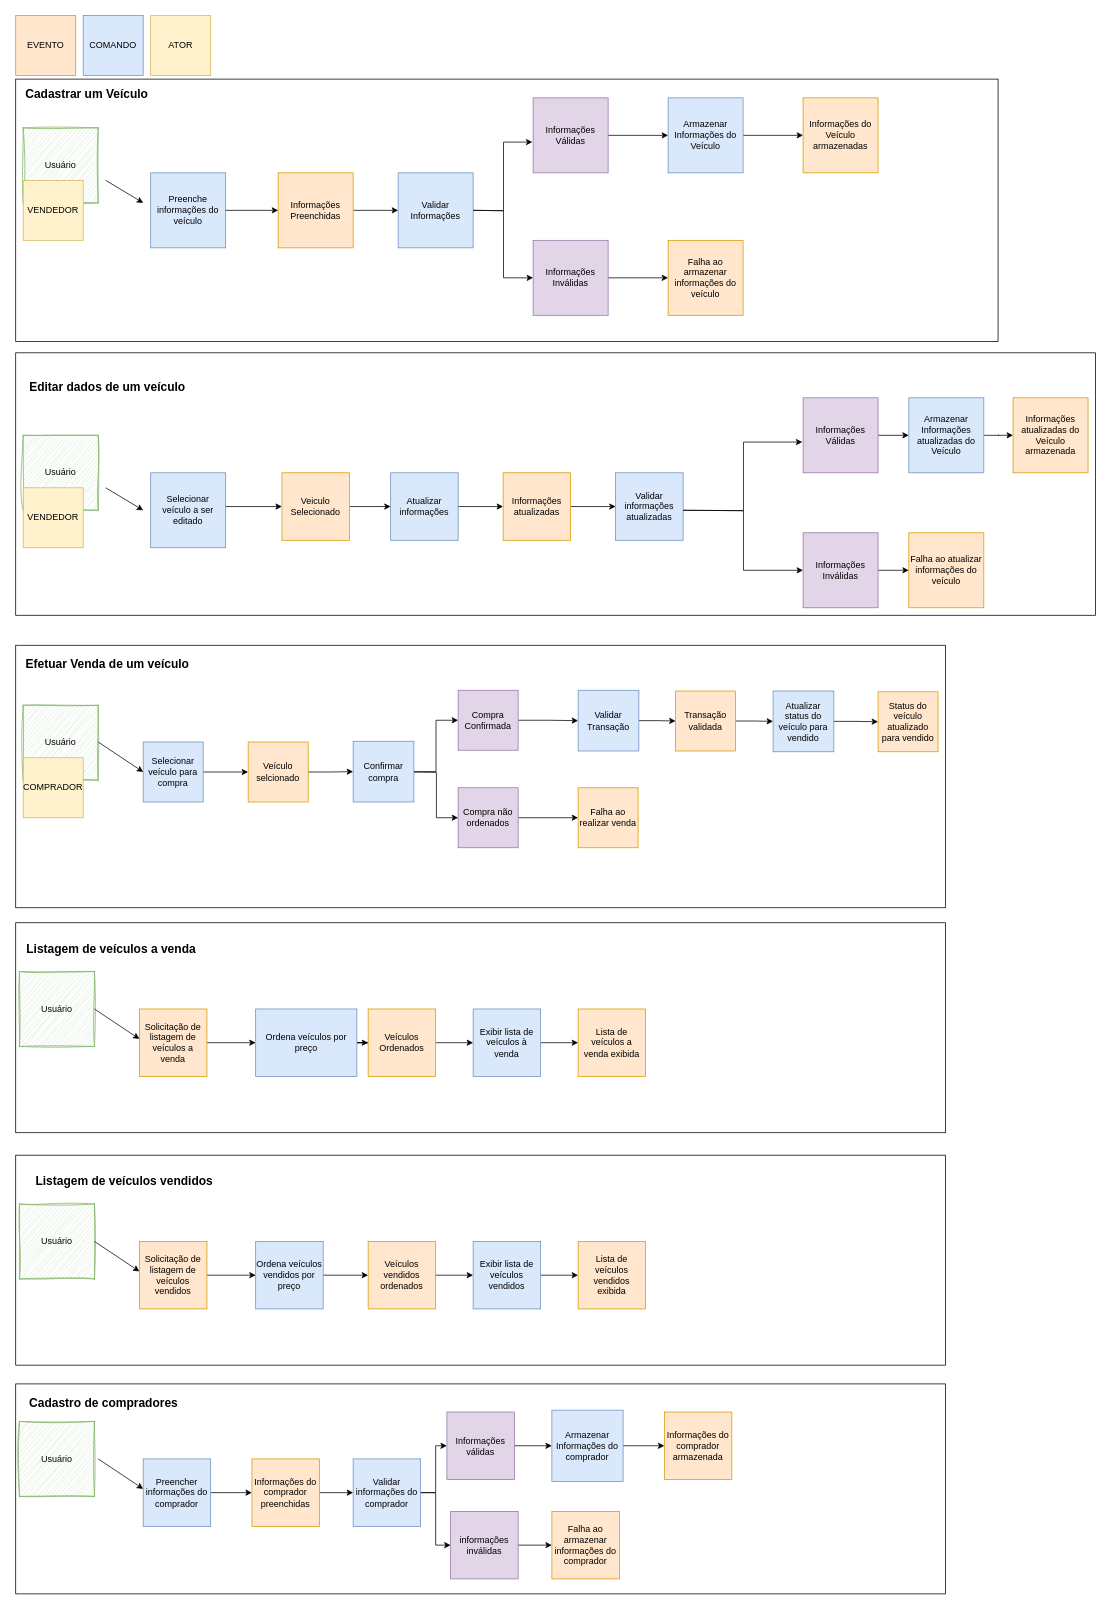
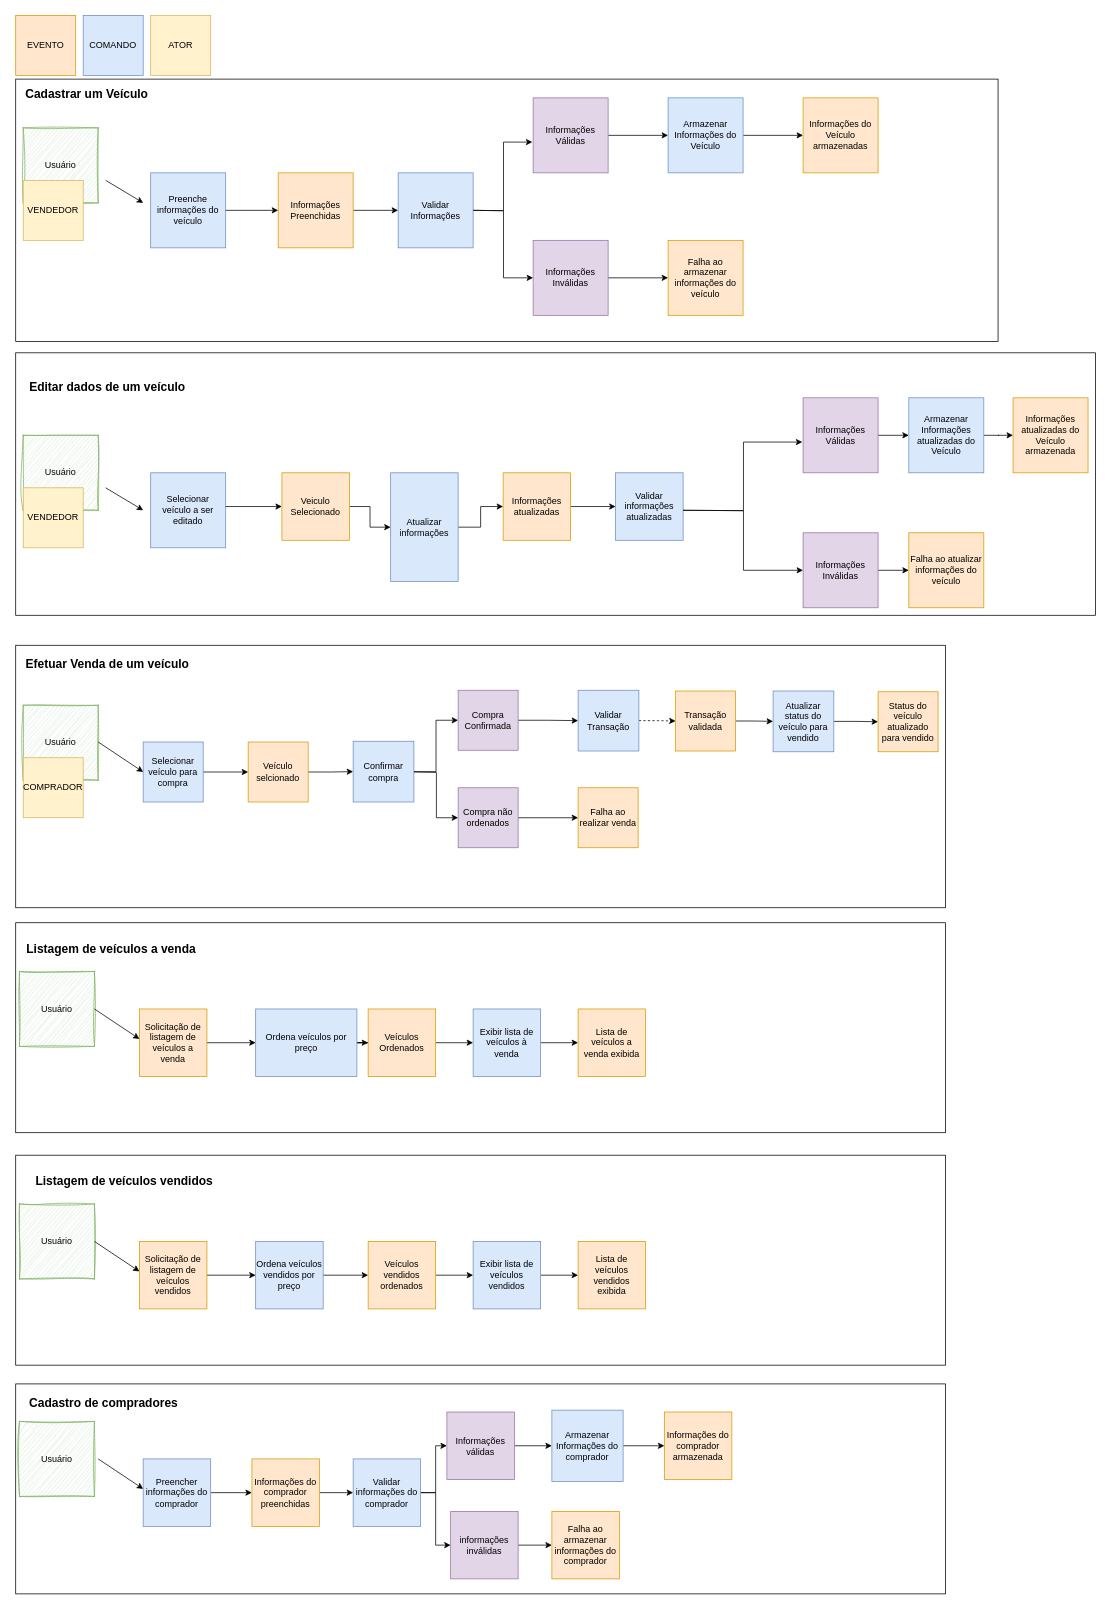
(424, 507) -> (424, 527)
(654, 721) -> (654, 721)
